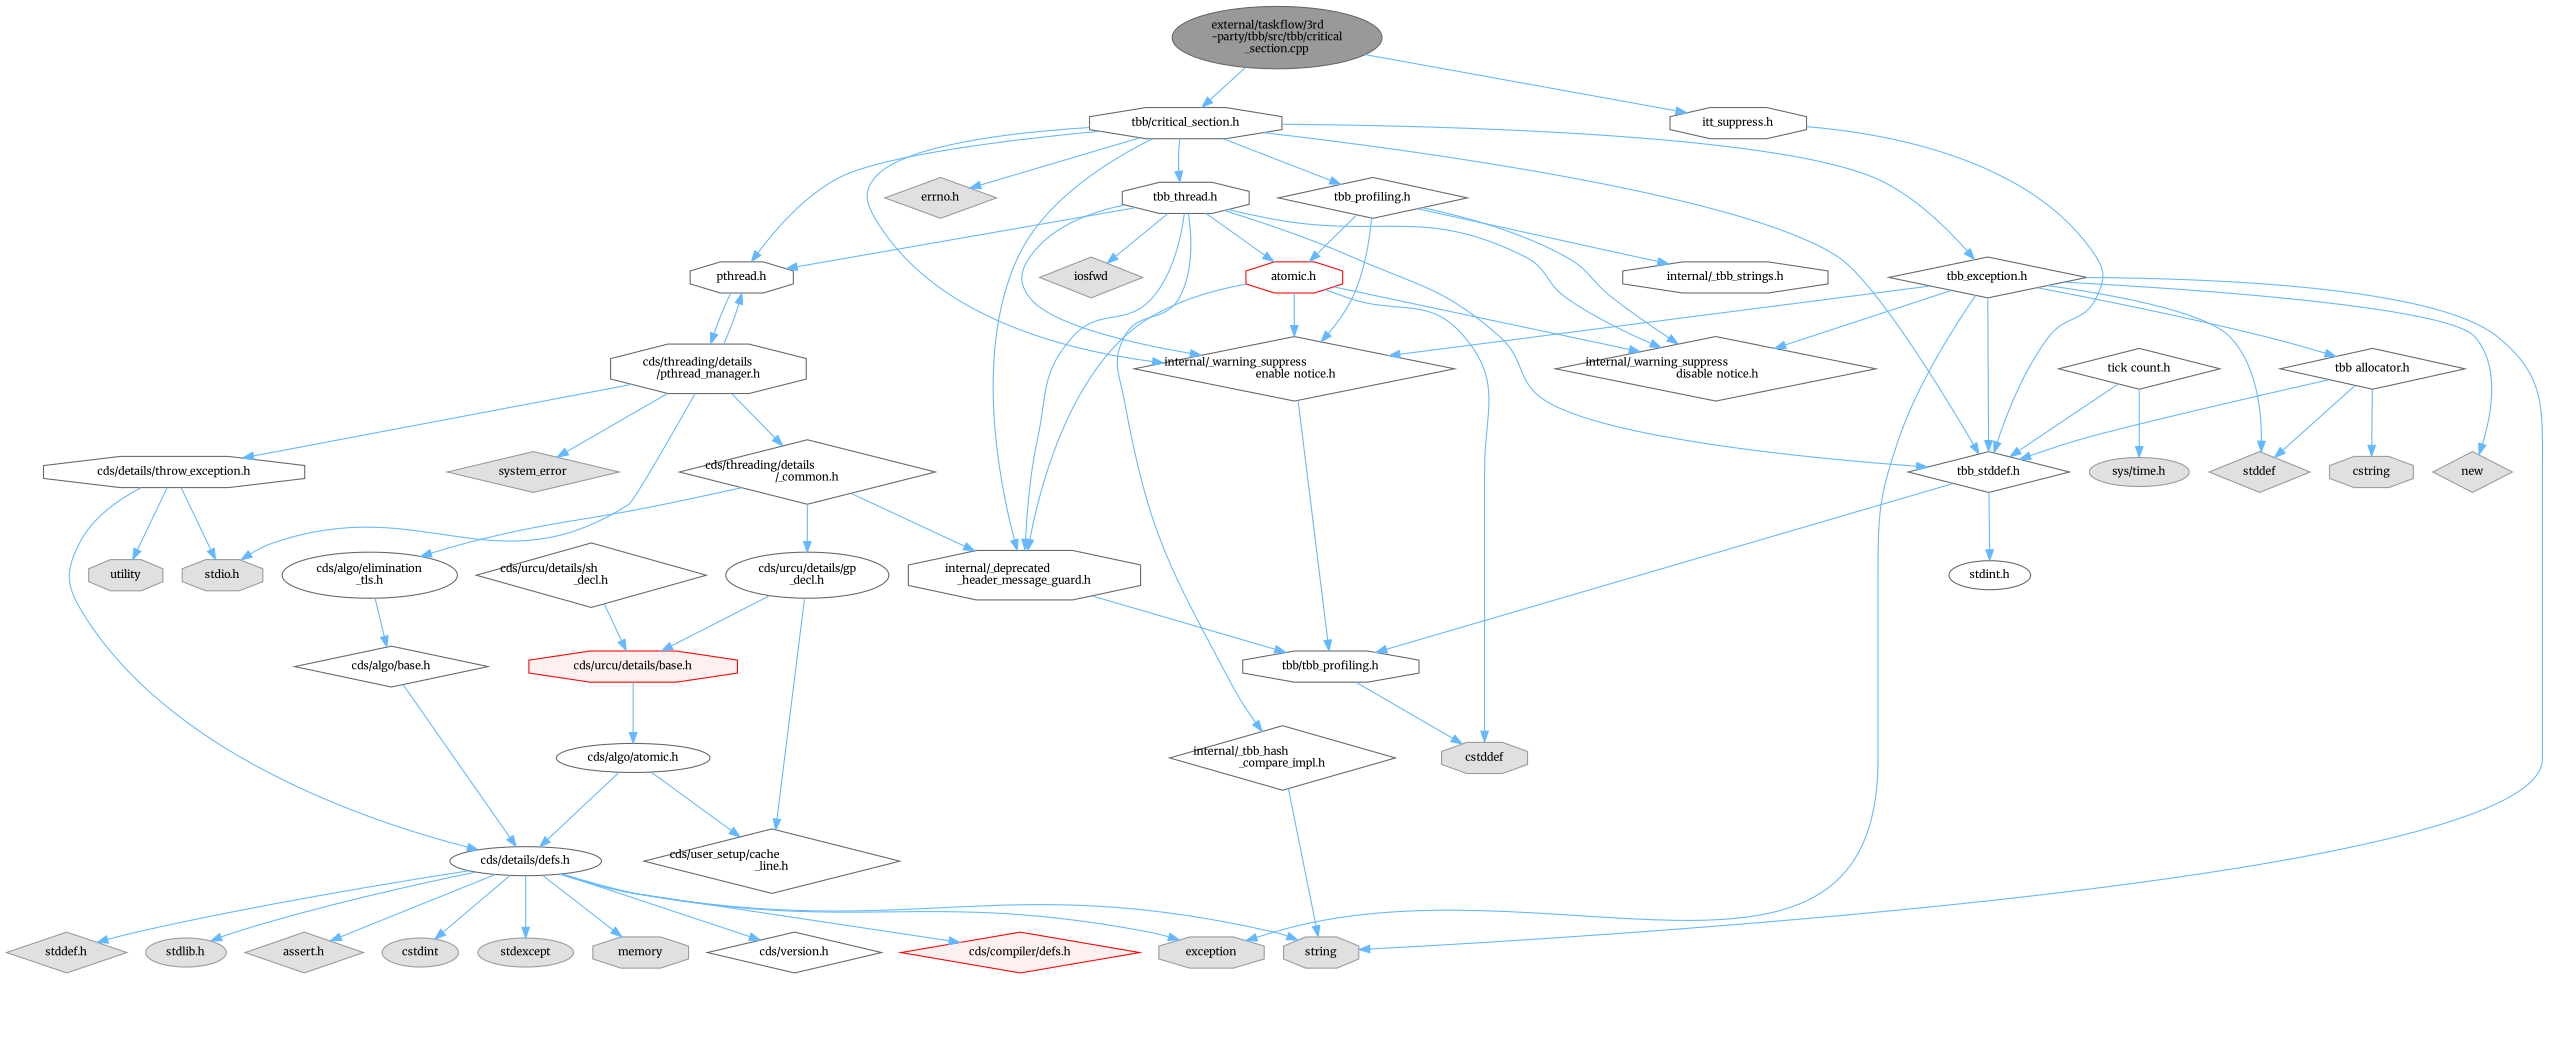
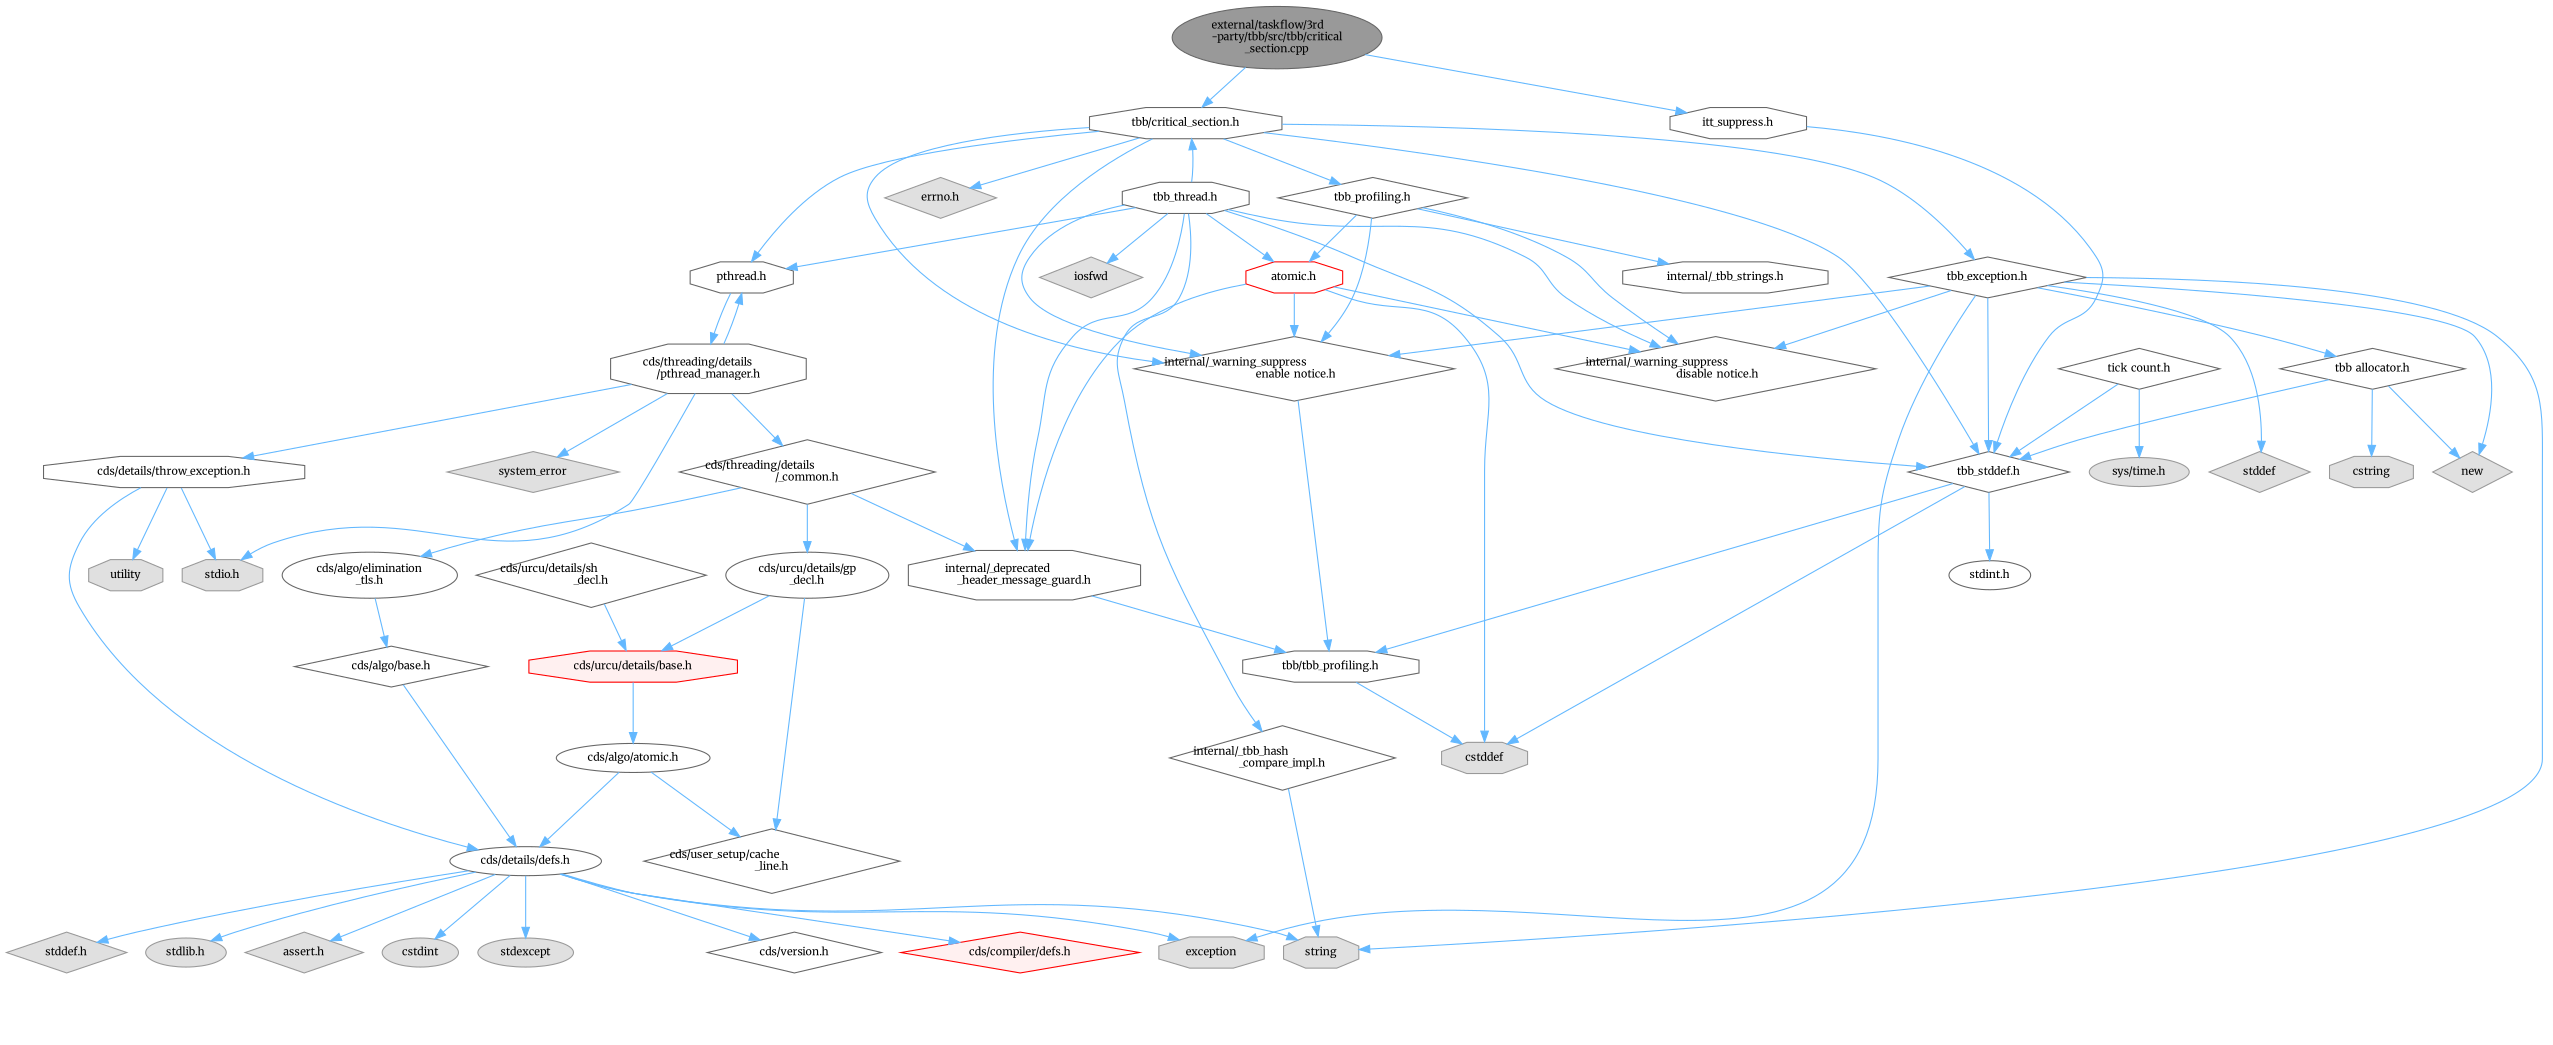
(1179, 155) -> (1193, 166)
(2319, 418) -> (2420, 418)
none -> (1741, 613)
(641, 953) -> none
